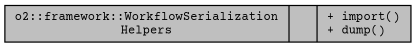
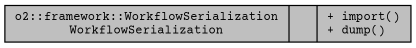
(147, 30) -> (147, 30)
